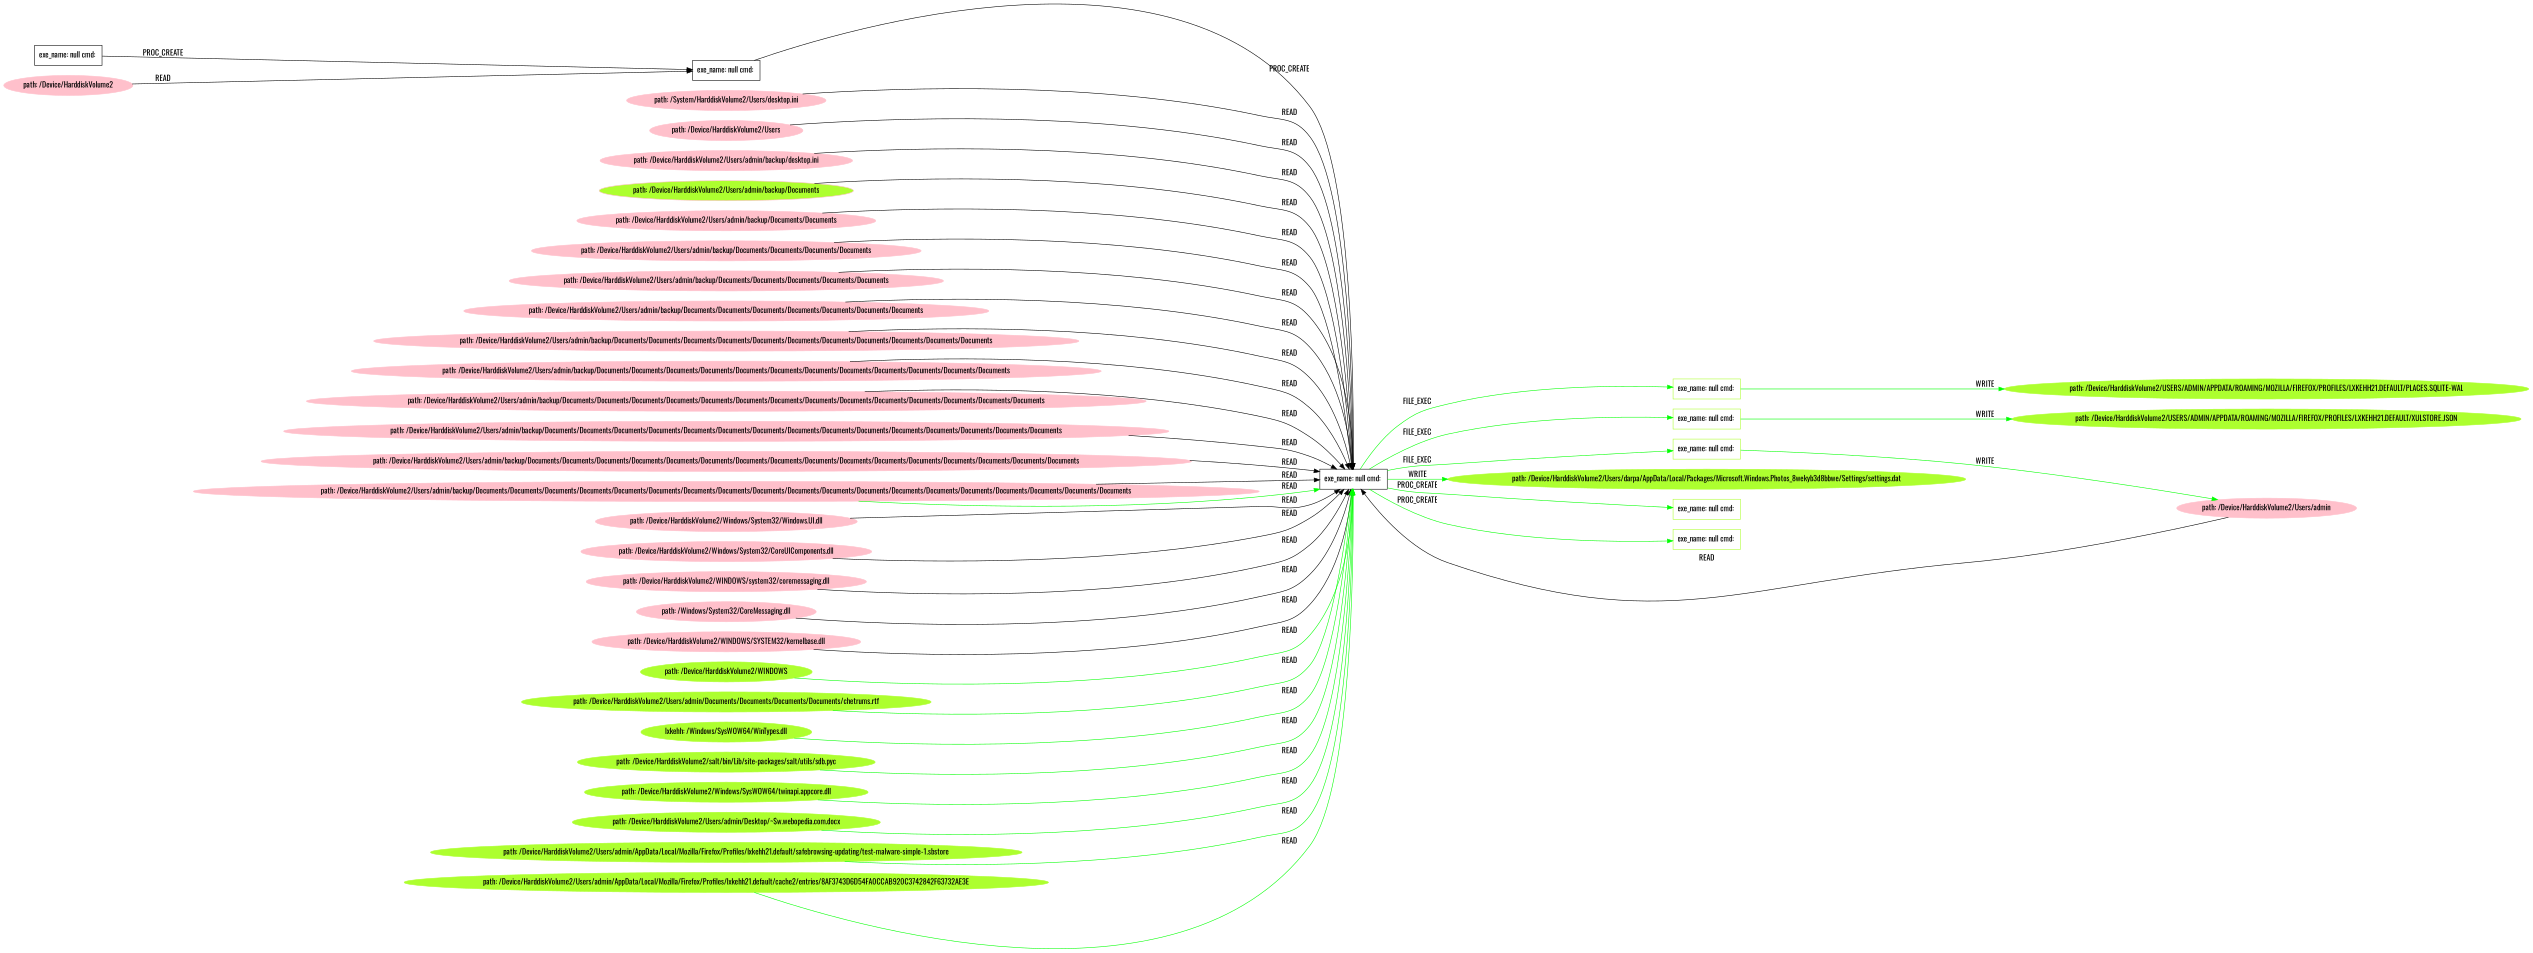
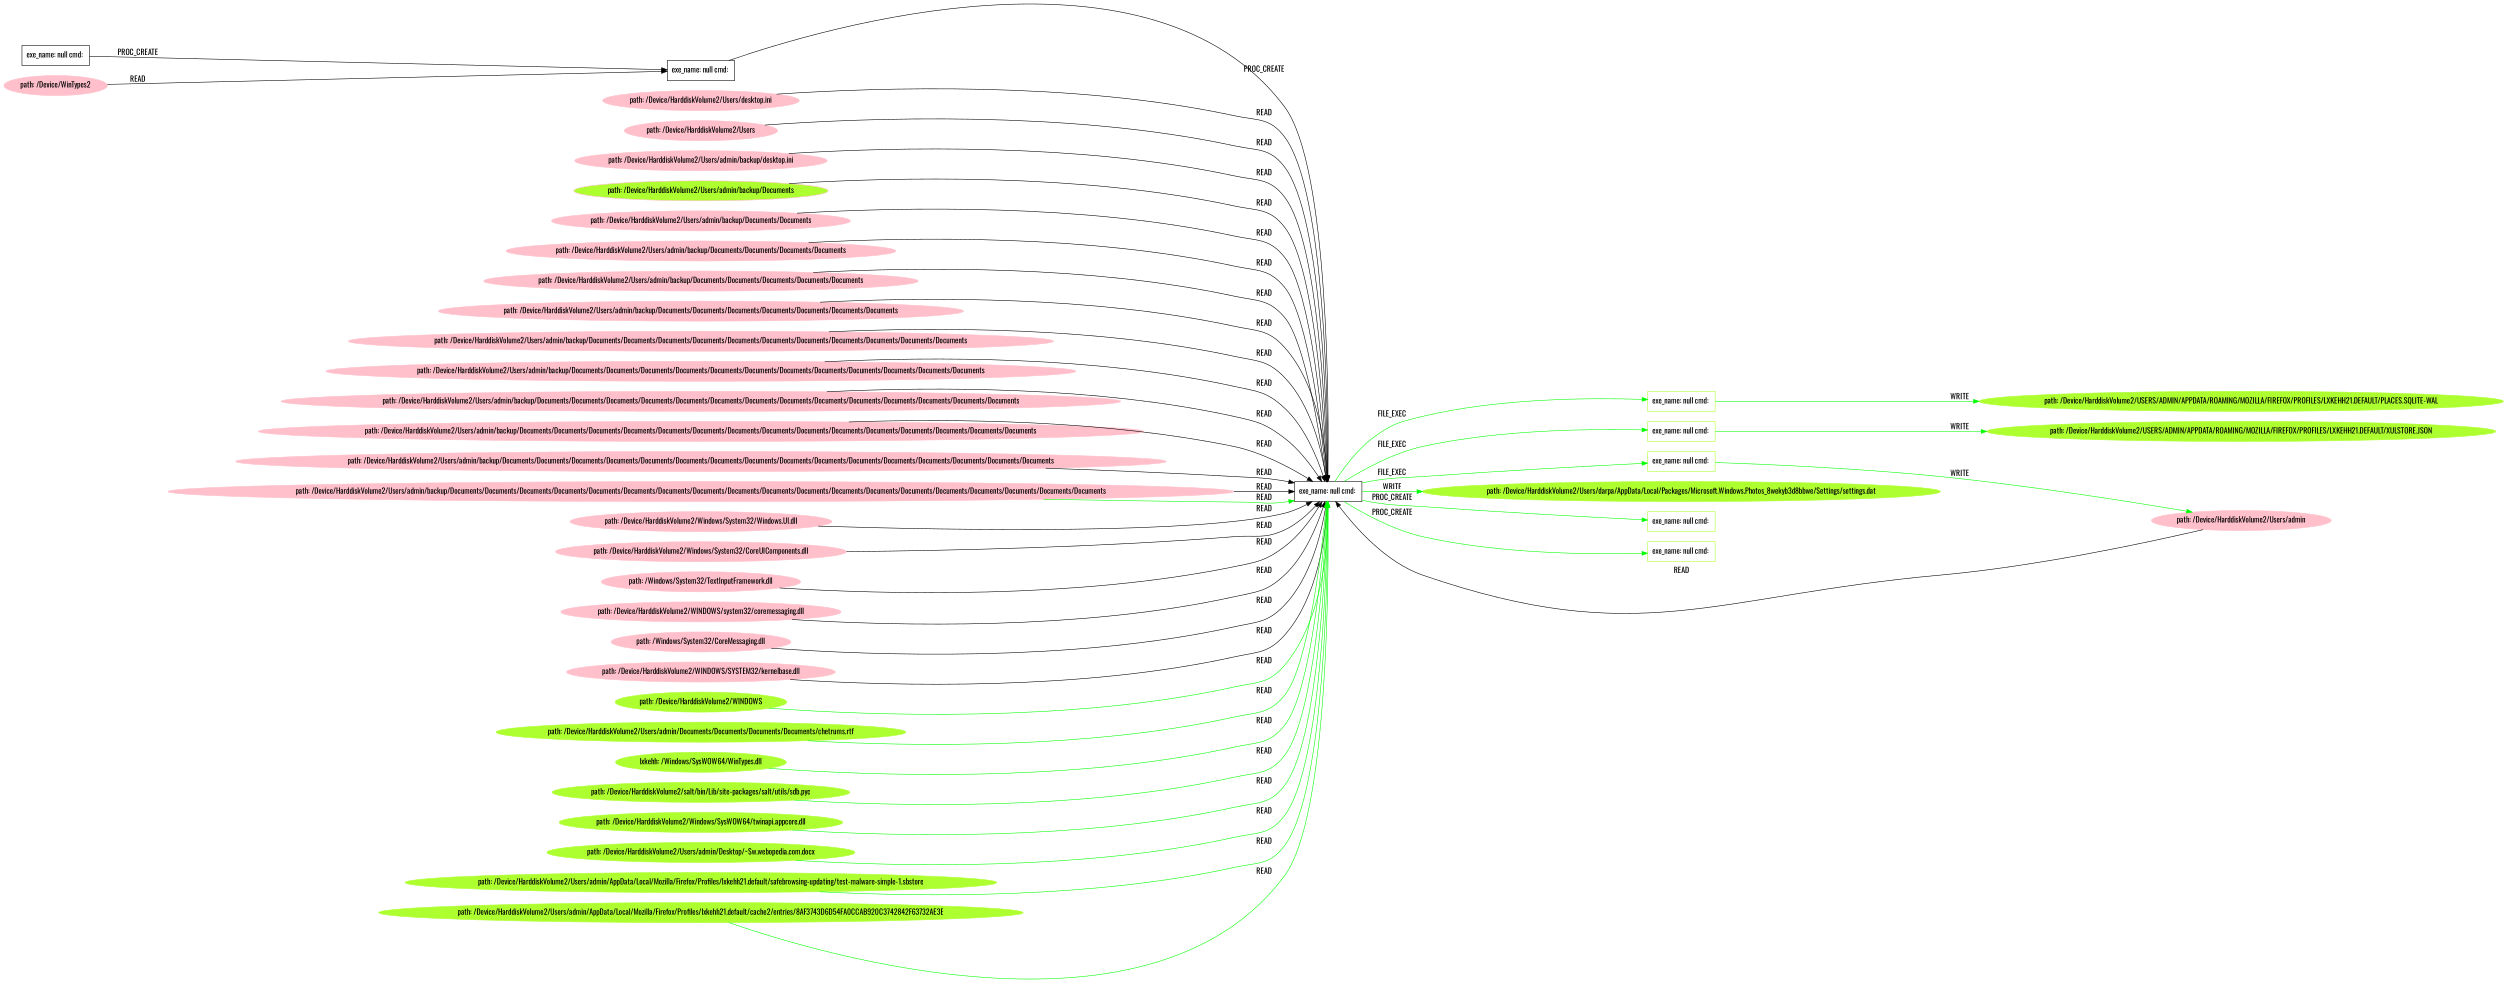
(68, 85) -> (56, 86)
(726, 100) -> (701, 101)
none -> (701, 582)
